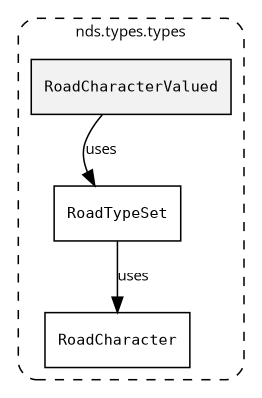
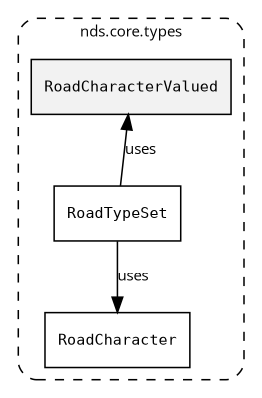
(131, 33) -> (131, 33)
(86, 141) -> (124, 158)
